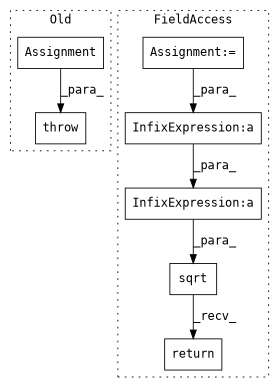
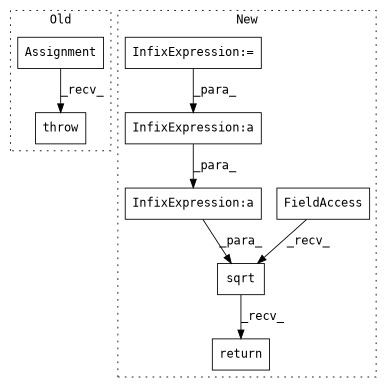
(193, 20) -> (247, 20)
(193, 53) -> (193, 53)
(82, 91) -> (82, 91)
none -> (323, 204)
